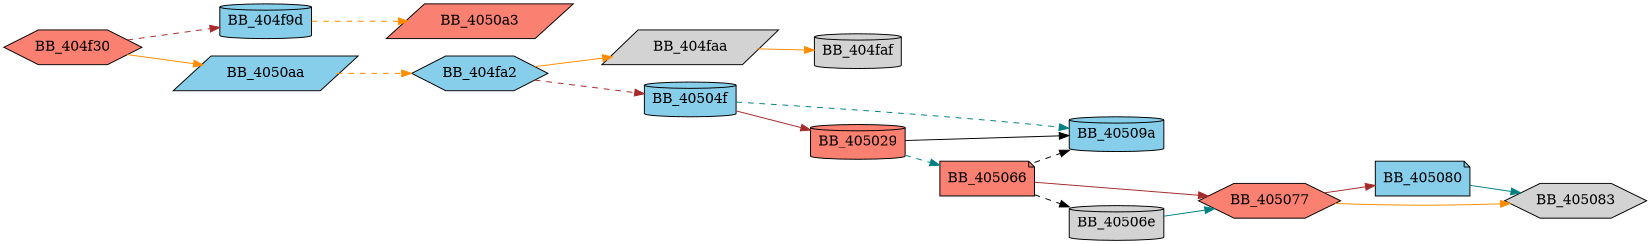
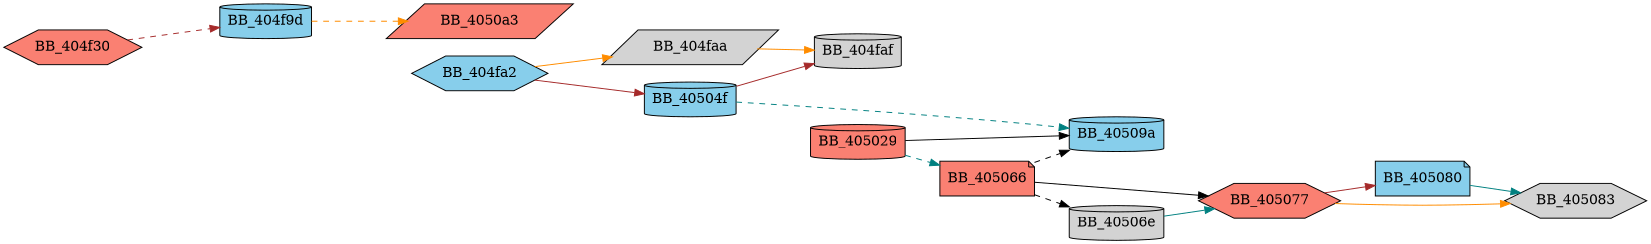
(266, 73) -> none
(585, 86) -> (585, 86)
(769, 119) -> (771, 76)
(1117, 189) -> (1117, 189)
